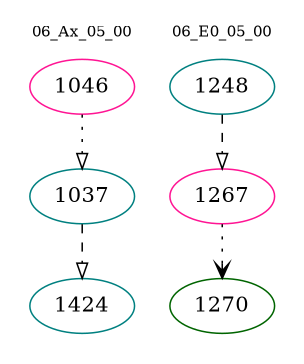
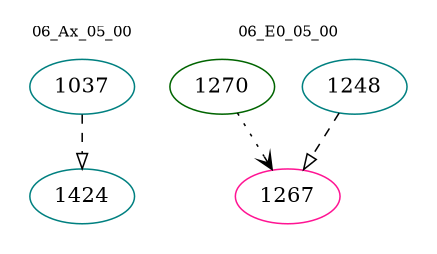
(82, 87) -> none
(222, 244) -> (251, 135)
